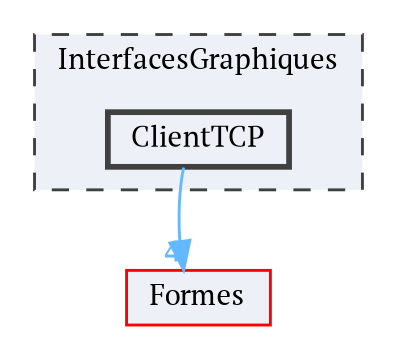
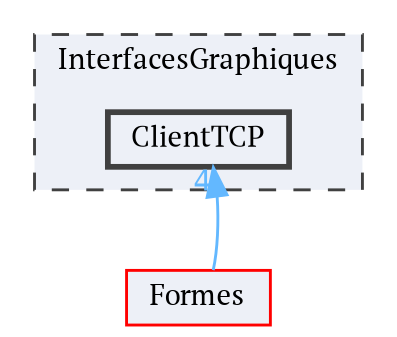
(179, 208) -> (218, 233)
